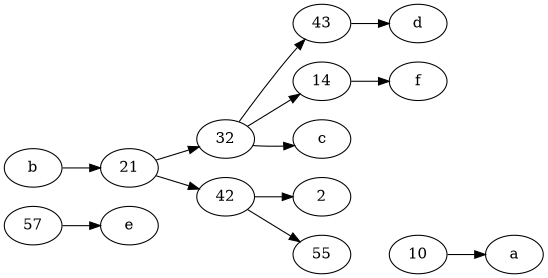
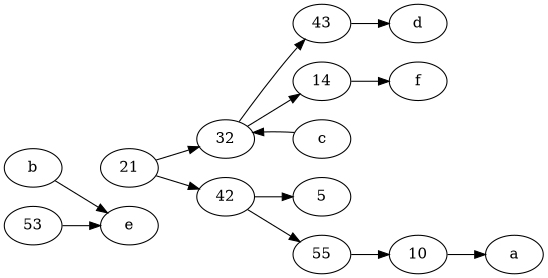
(268, 146) -> (279, 132)
(76, 168) -> (77, 194)
(322, 197) -> (322, 197)
(33, 226) -> (33, 226)
none -> (365, 255)
